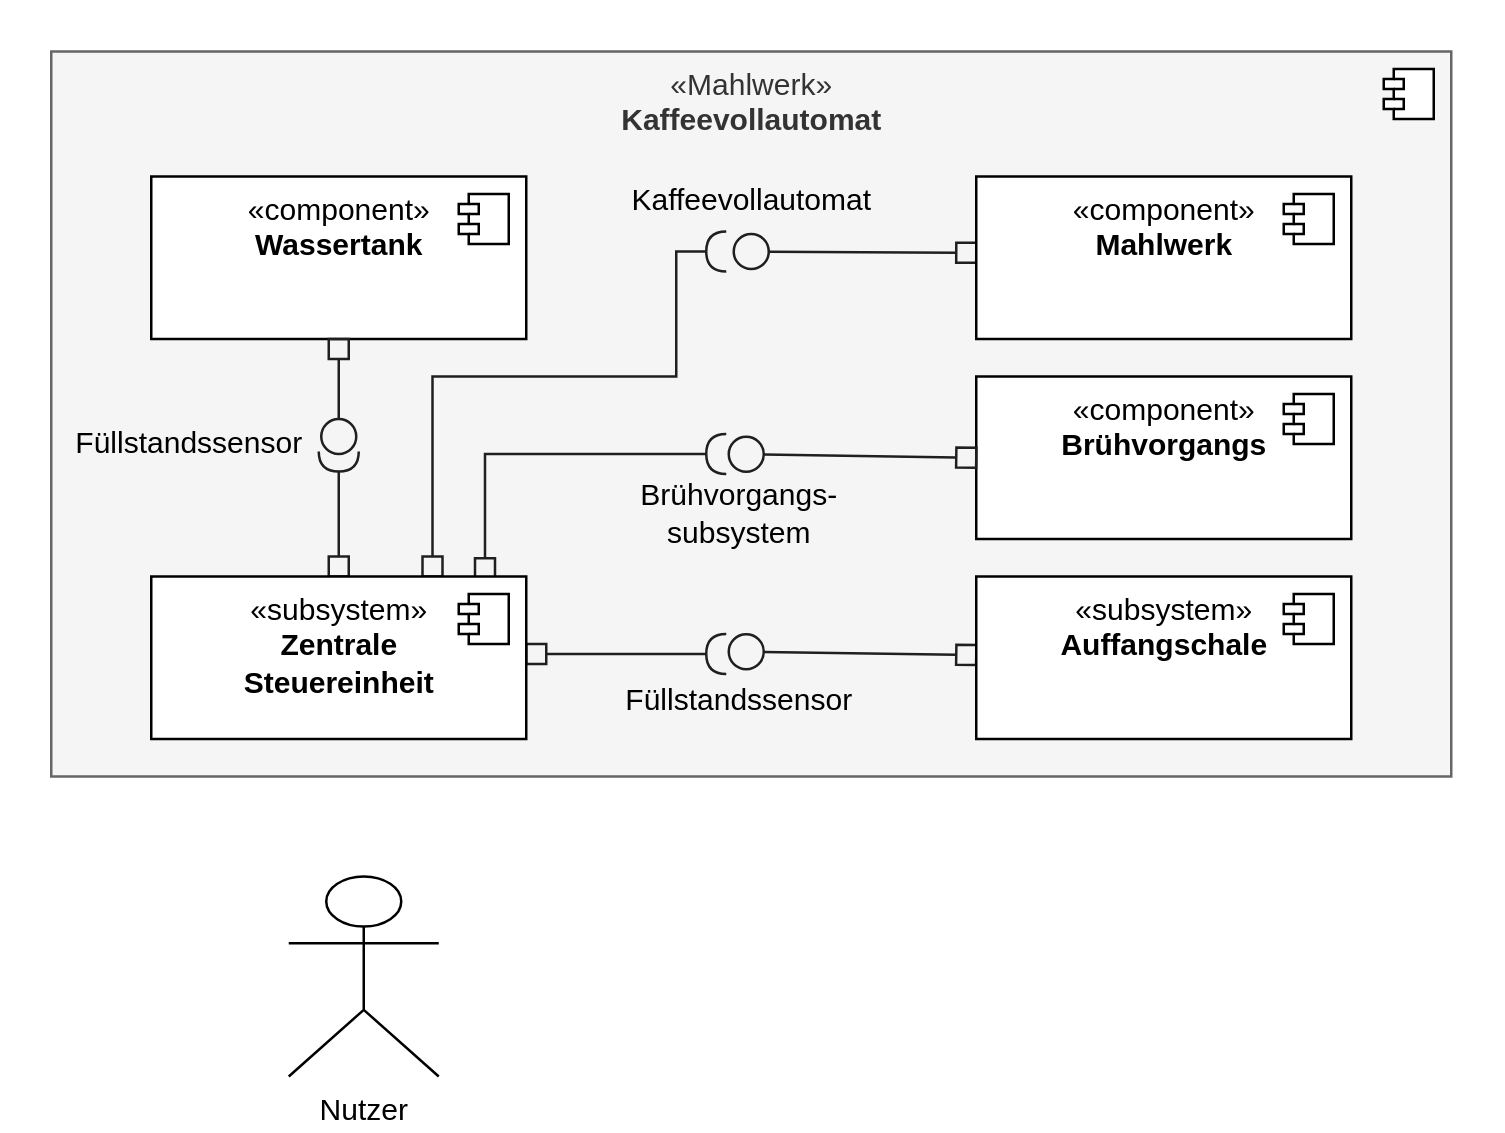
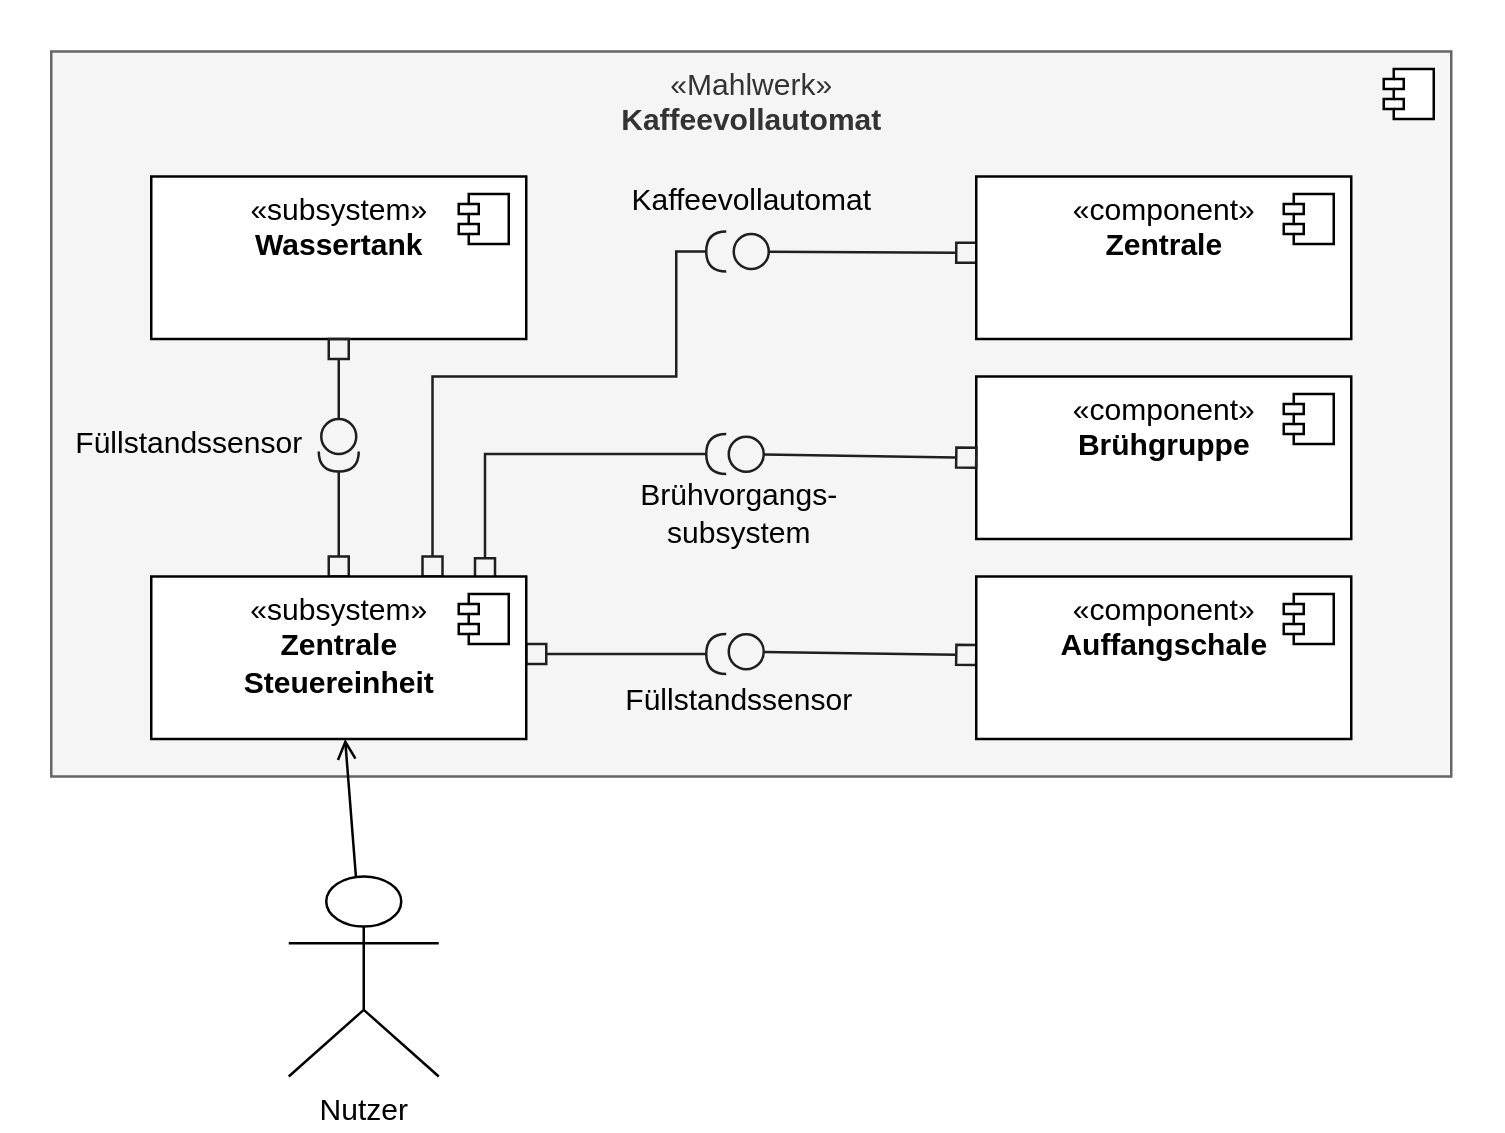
(340, 230) -> (340, 230)
(1165, 230) -> (1165, 230)
(1165, 430) -> (1165, 430)
(1165, 630) -> (1165, 630)
none -> (351, 810)
